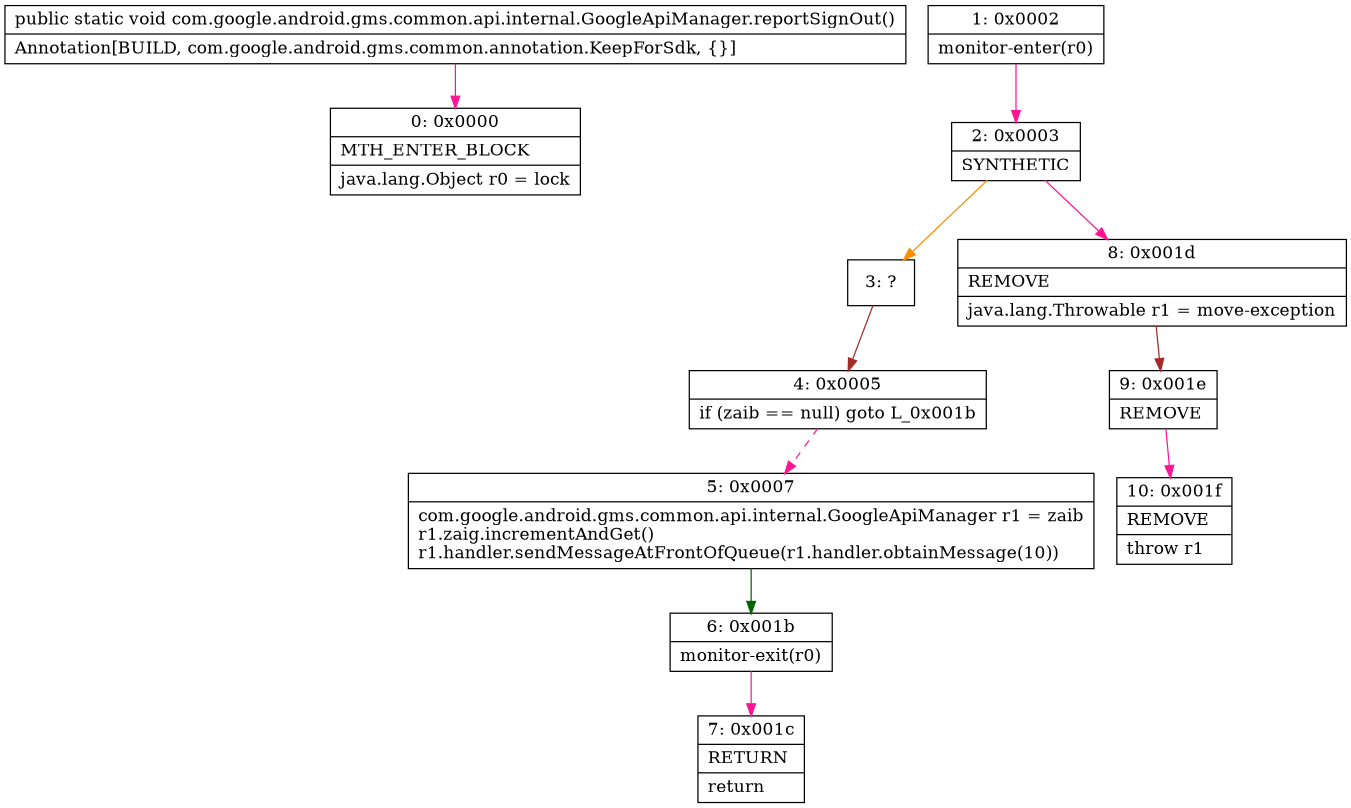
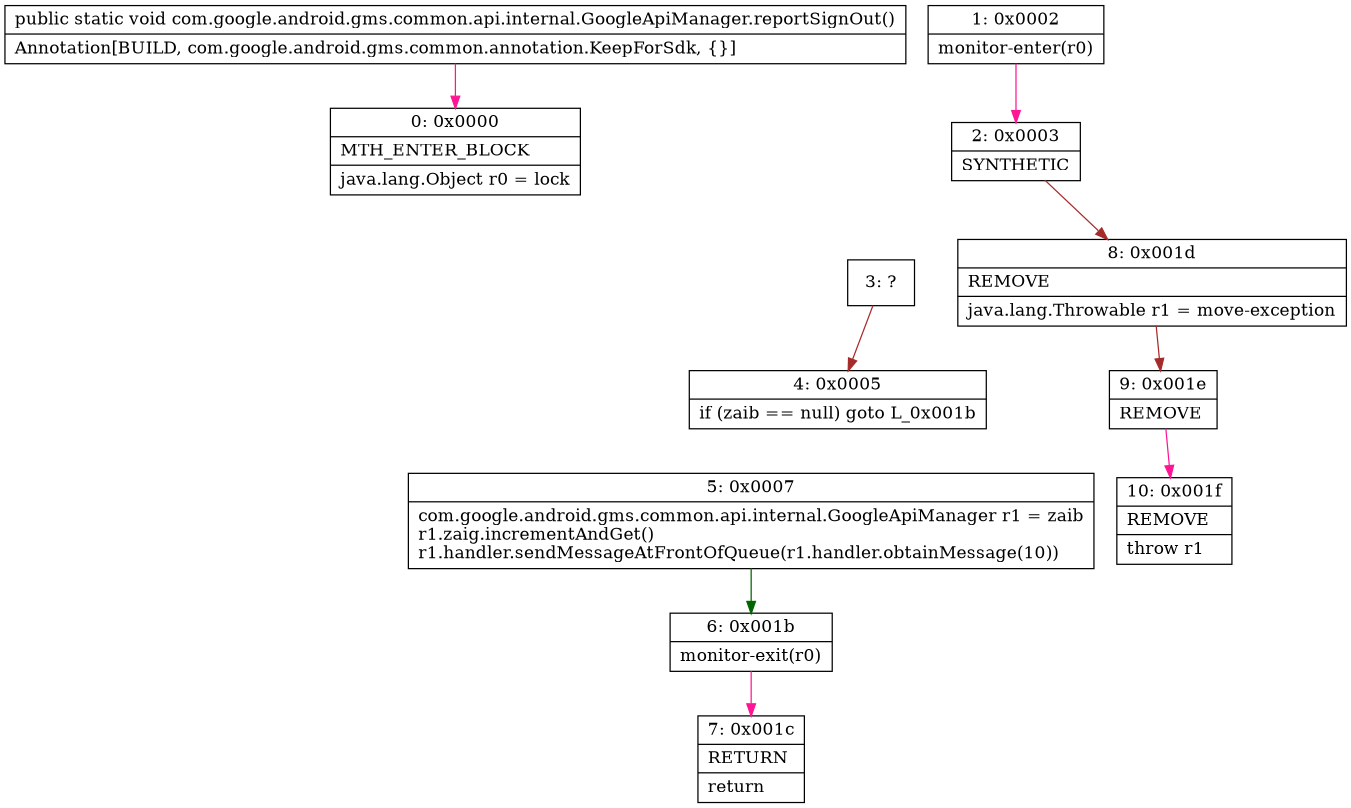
(1072, 205) -> (1072, 205)
(950, 216) -> none
(805, 446) -> none
